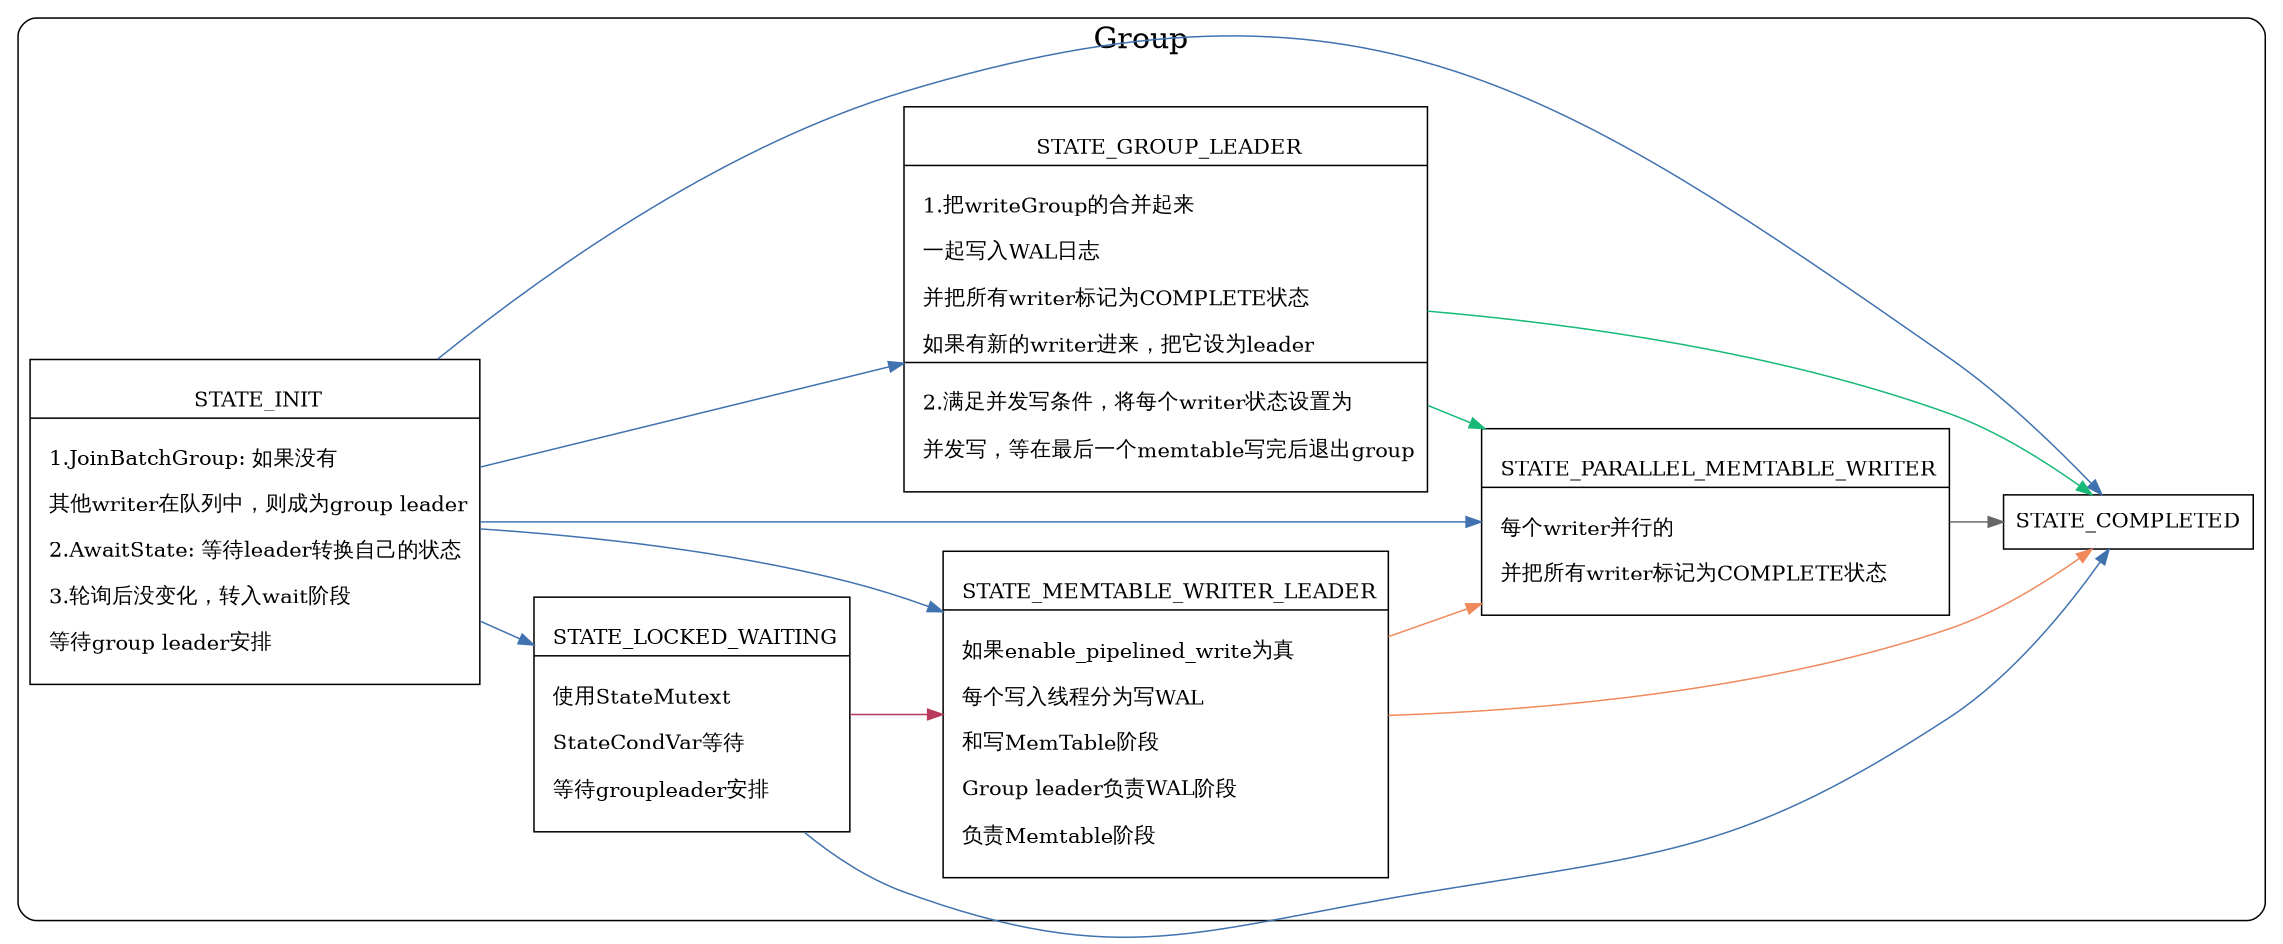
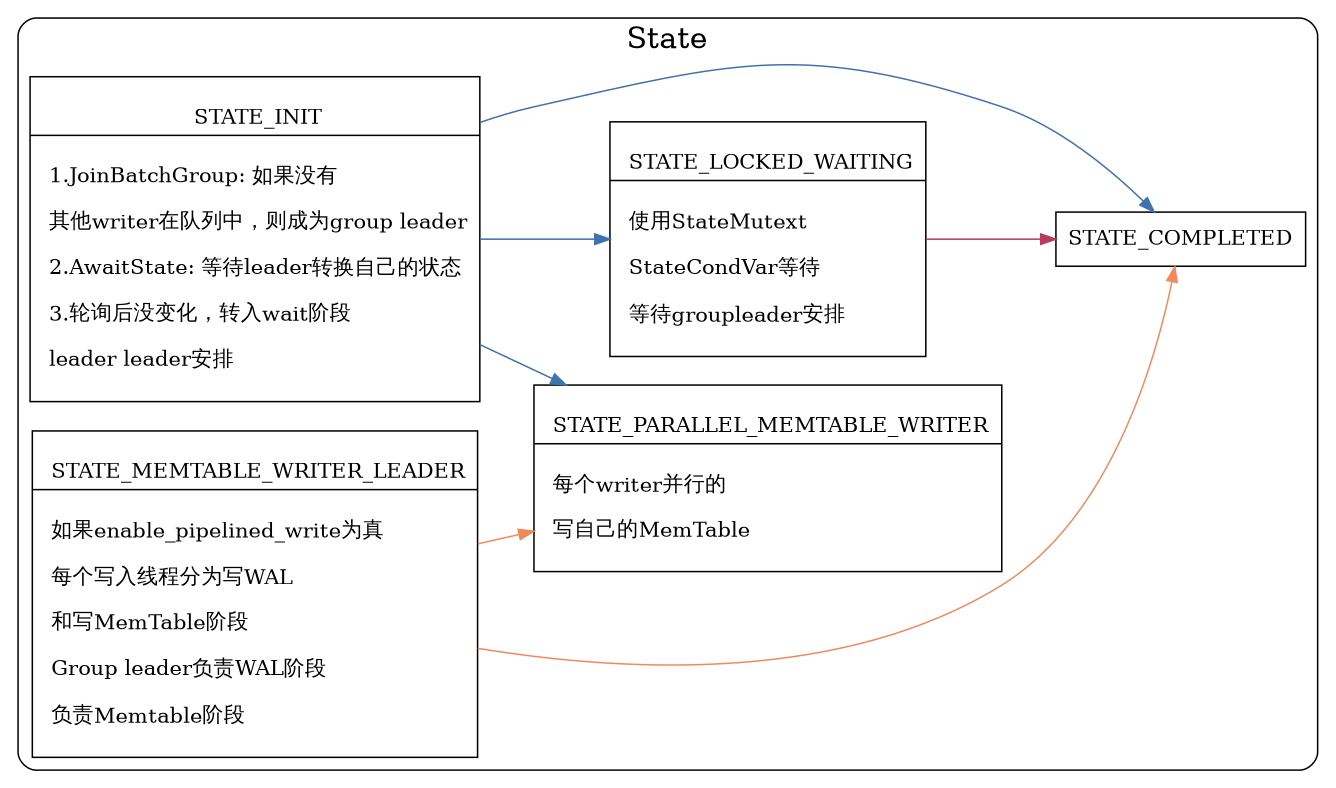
(1142, 41) -> (668, 41)
(1166, 299) -> none
(1969, 522) -> none
(707, 553) -> none
(1691, 573) -> (648, 529)
(158, 642) -> (138, 359)
(889, 714) -> none
(1489, 882) -> (983, 239)
